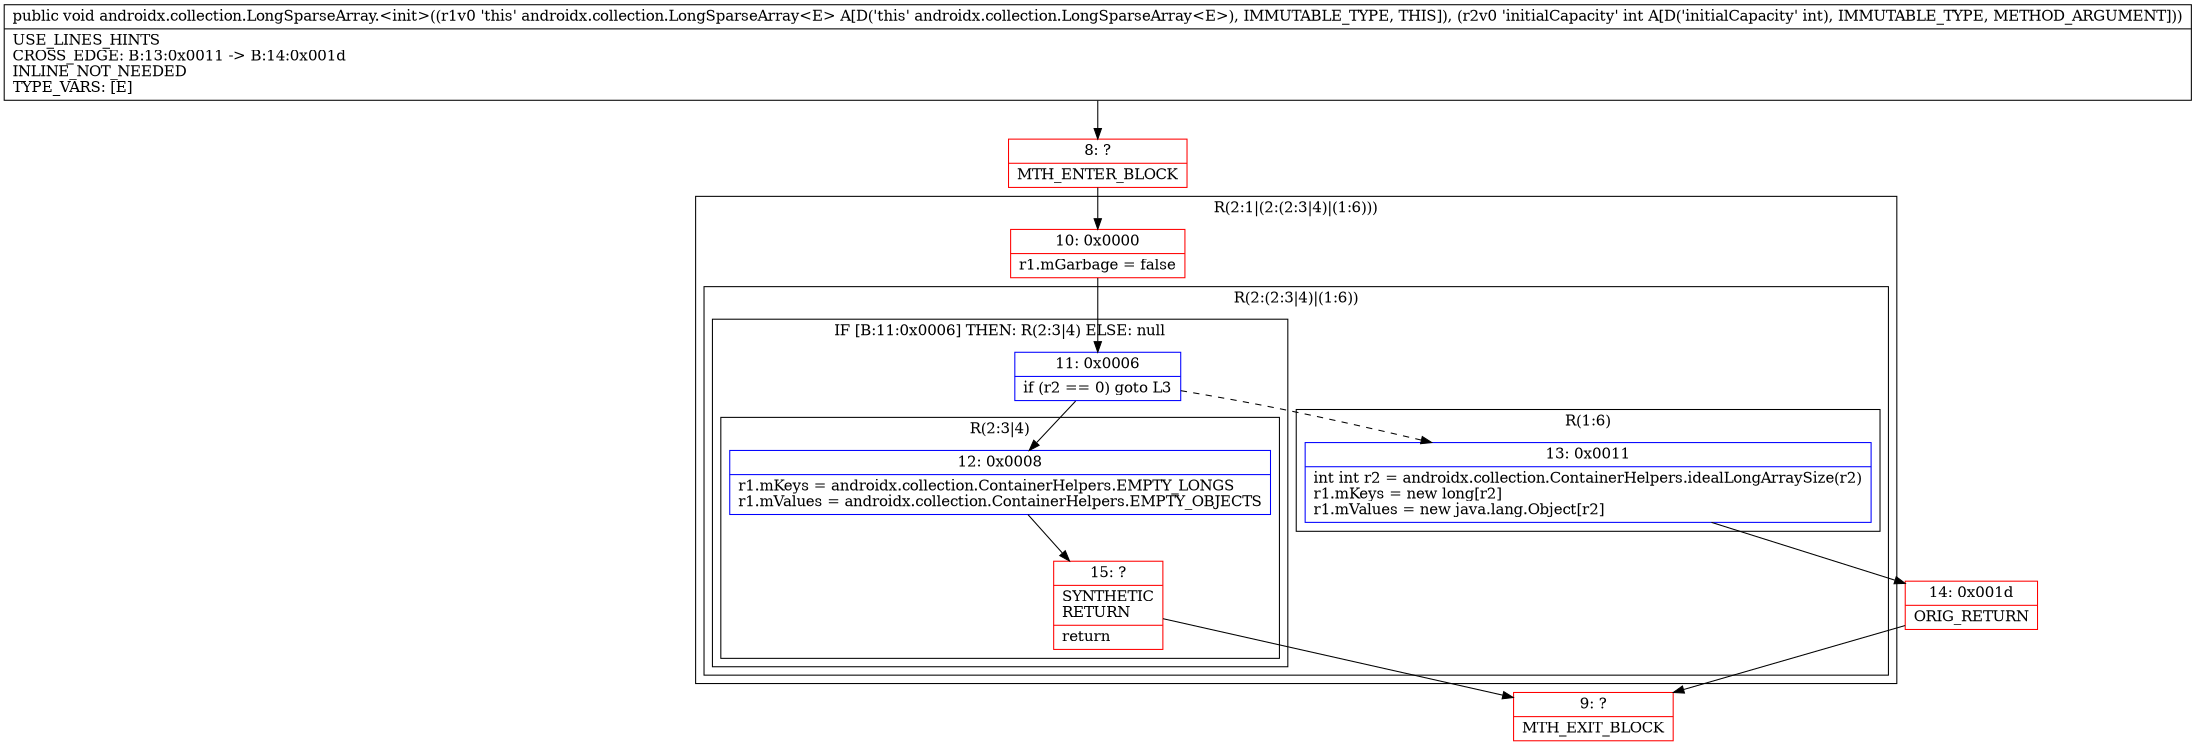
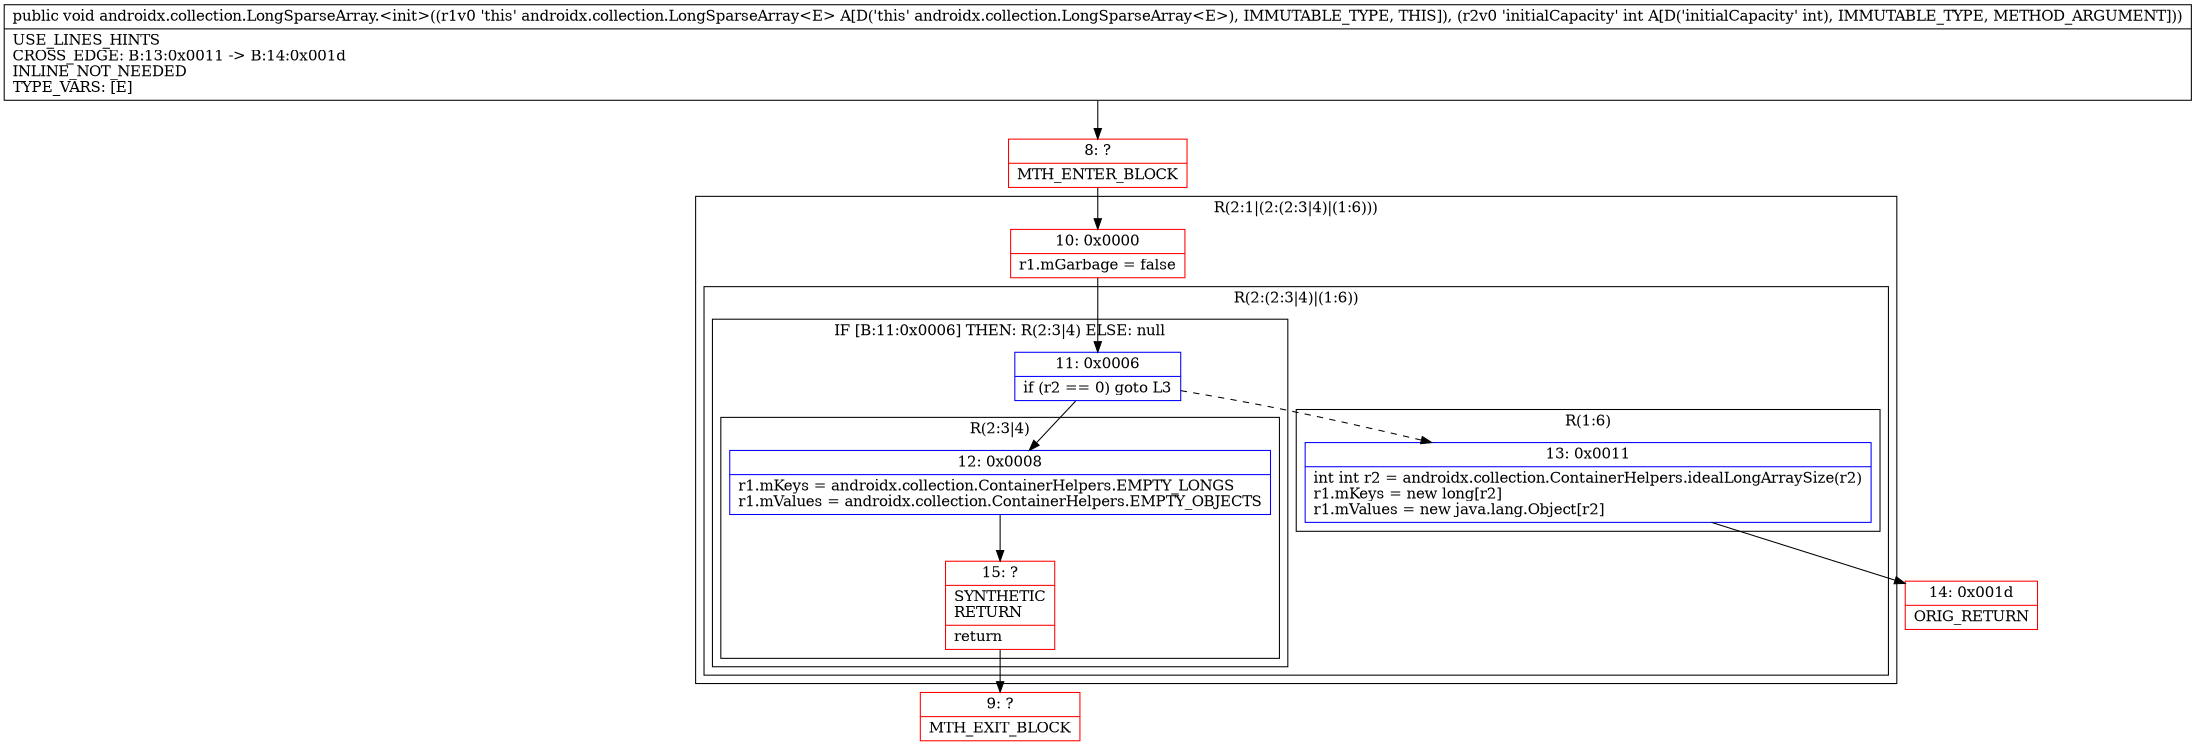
(1794, 658) -> none
